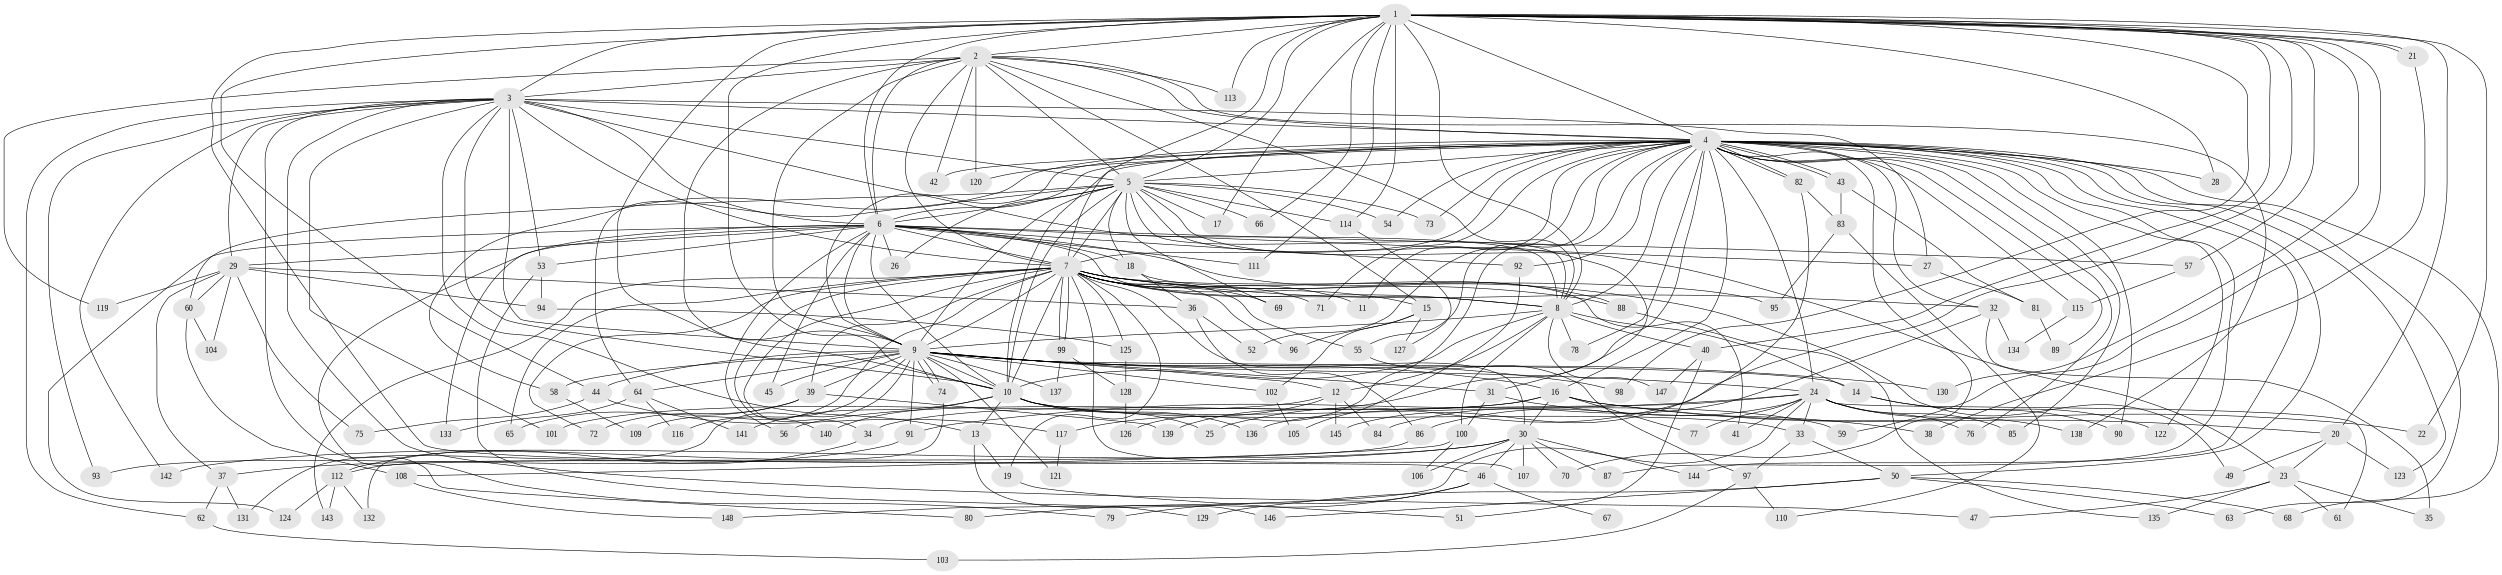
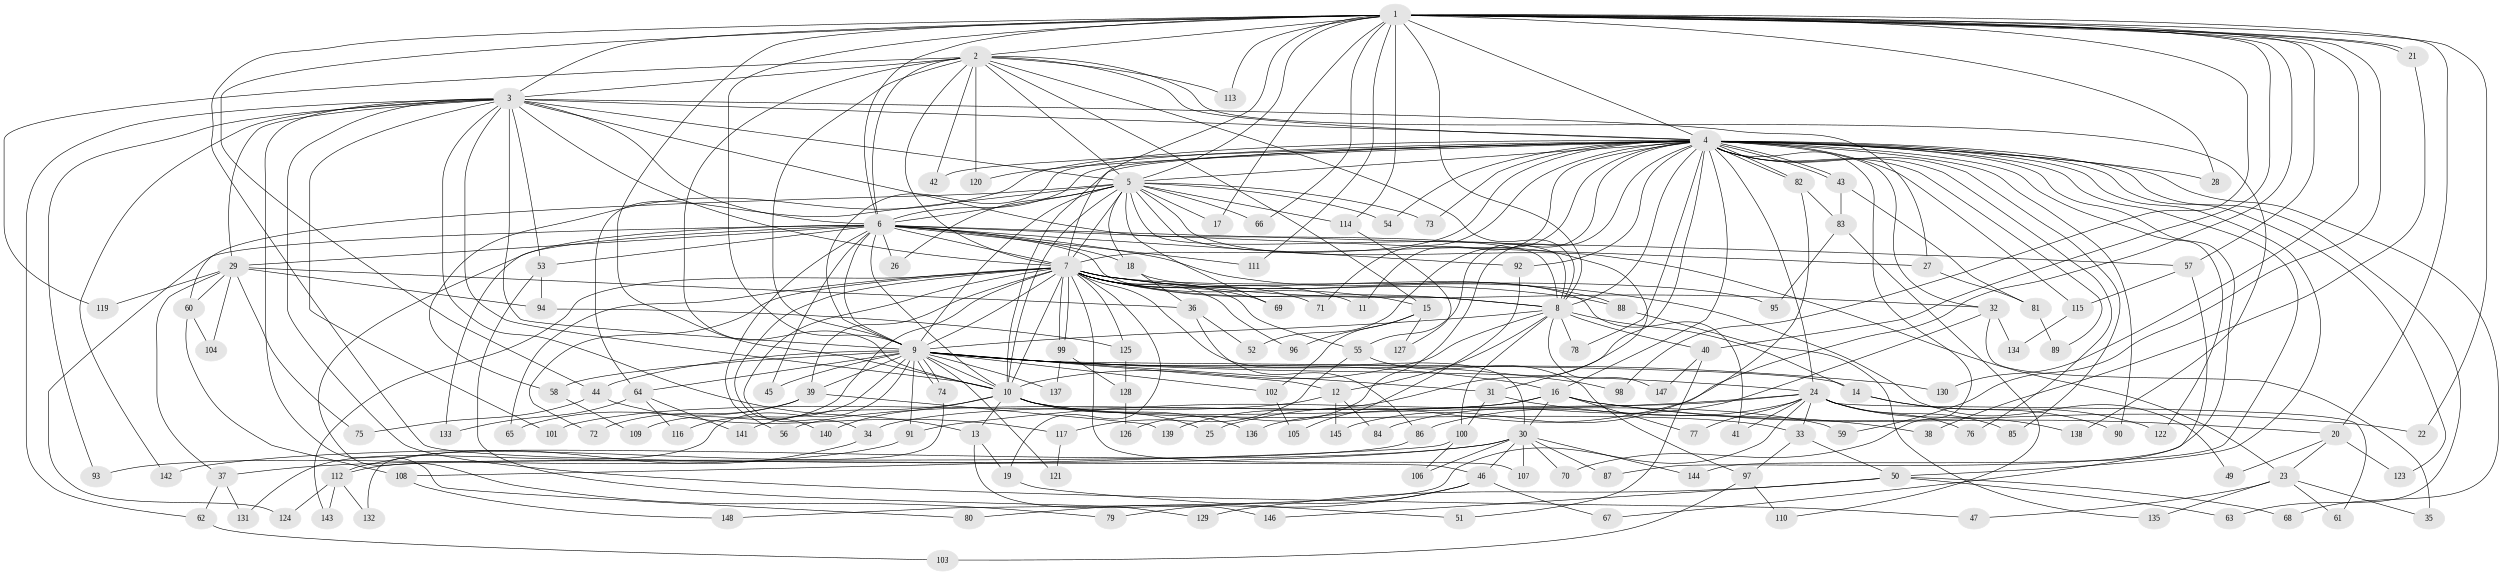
(1144, 419) -> (1148, 420)
none -> (2009, 476)
